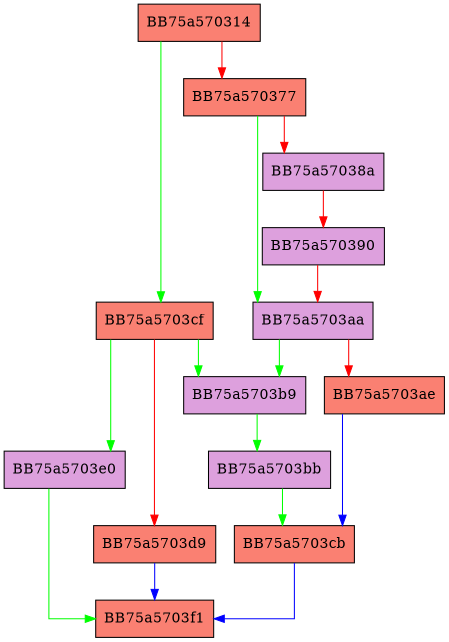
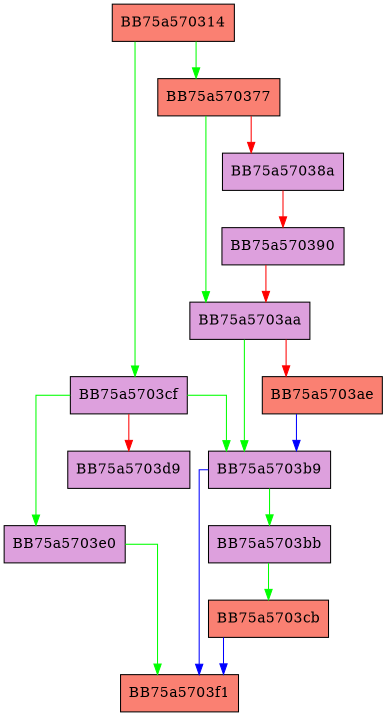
(222, 55) -> (196, 55)
(155, 321) -> (129, 395)
(342, 465) -> (296, 427)
(155, 544) -> (129, 470)
(155, 576) -> (199, 562)
